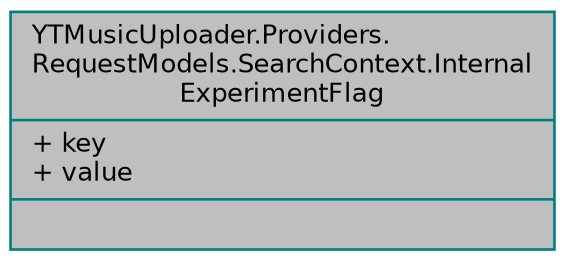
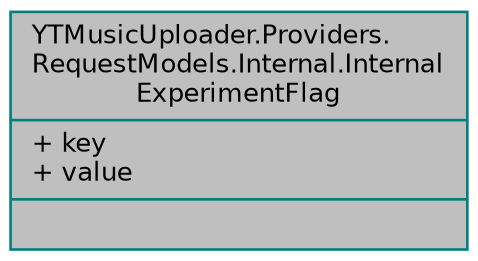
(283, 65) -> (239, 65)
